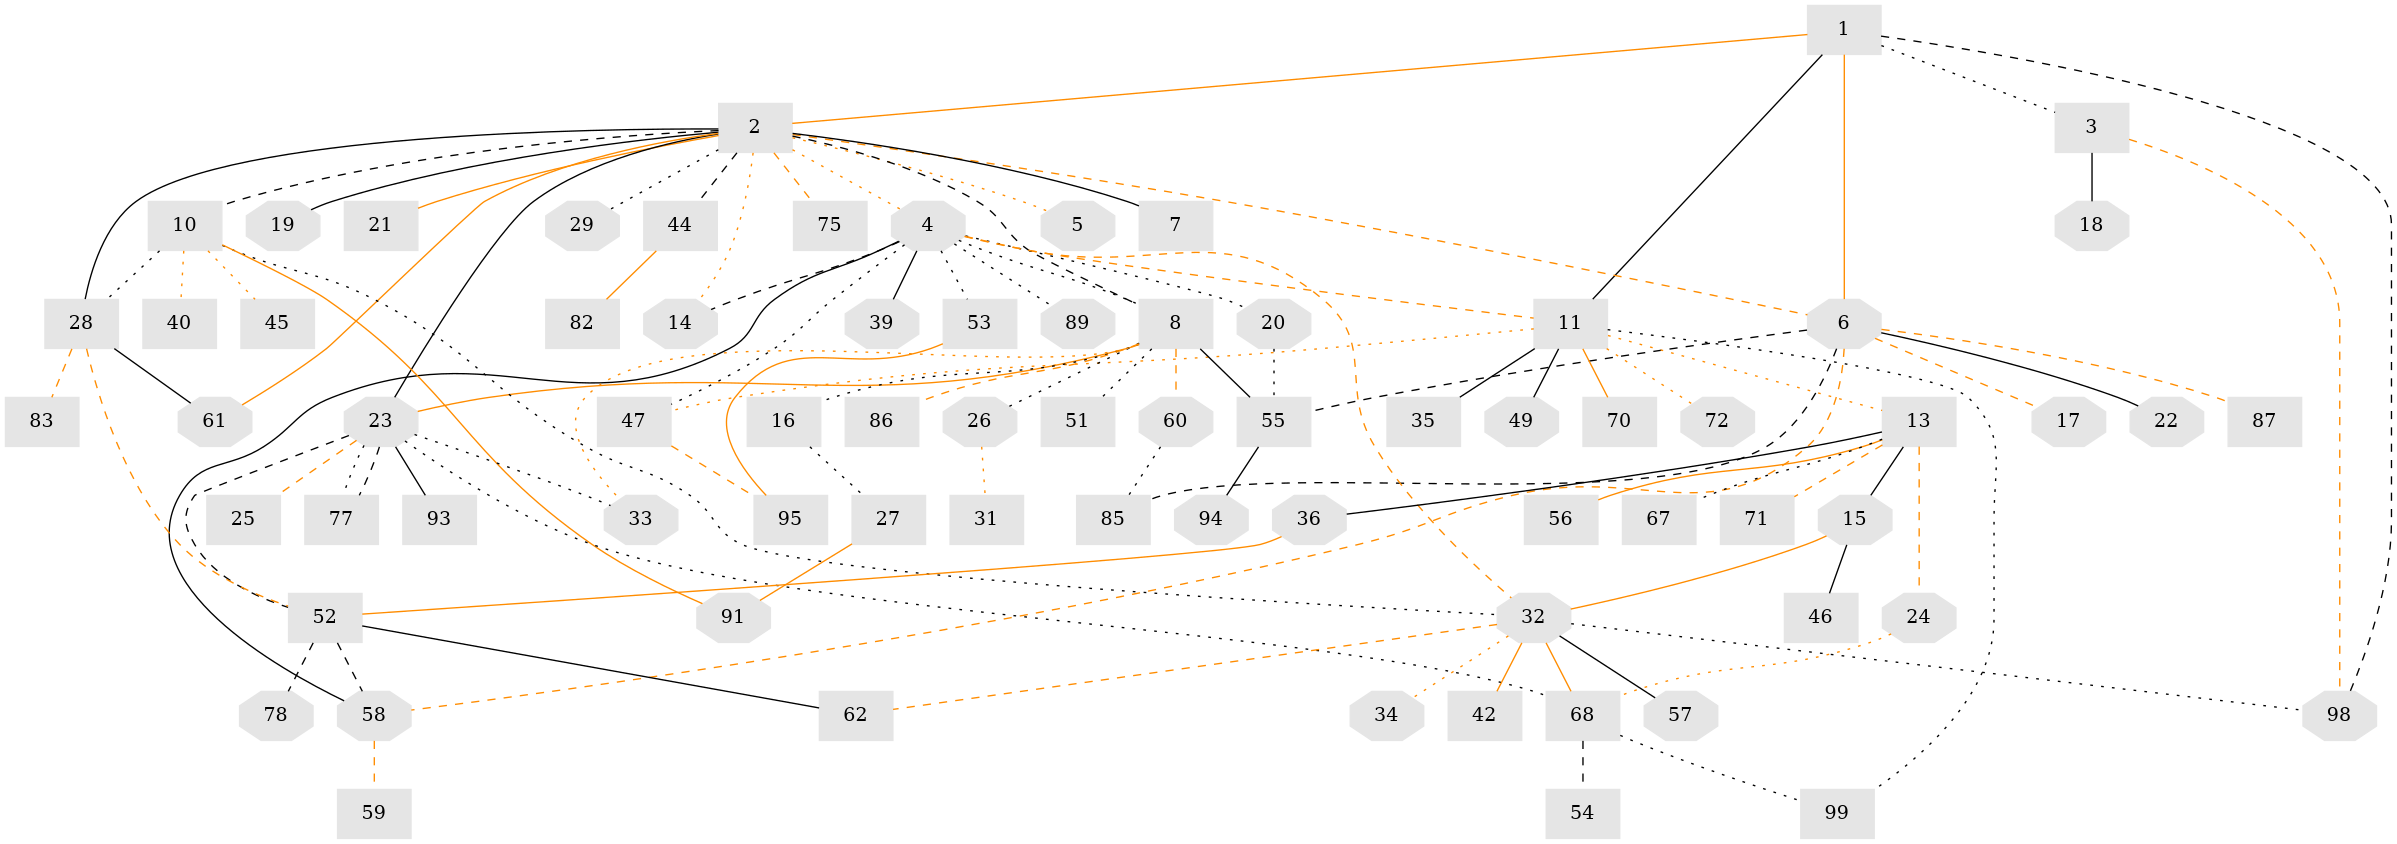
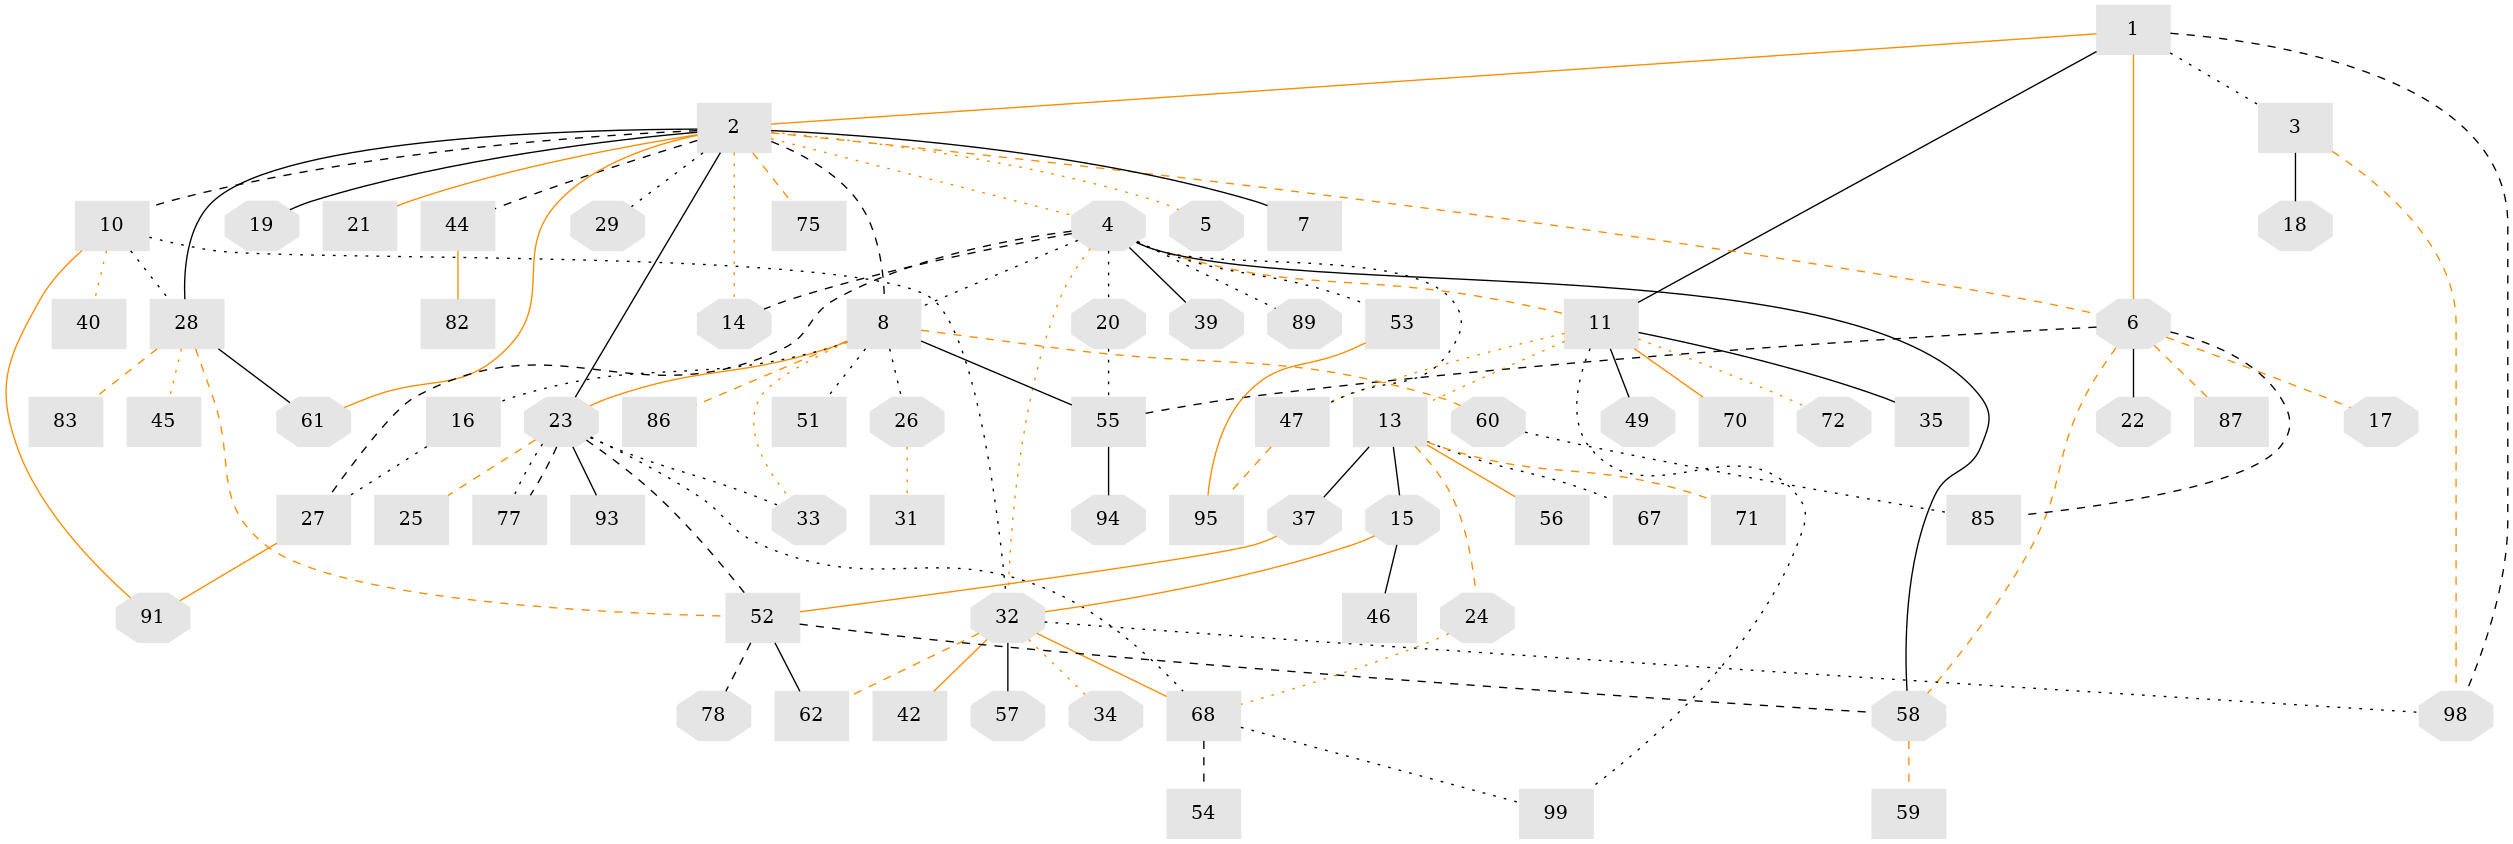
(232, 275) -> (176, 373)
(1333, 310) -> (1027, 415)
none -> (772, 352)
(1309, 520) -> (1305, 520)
